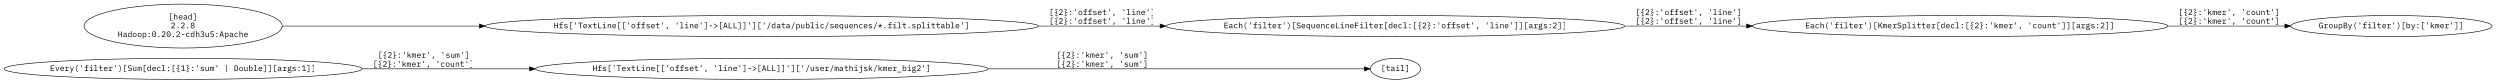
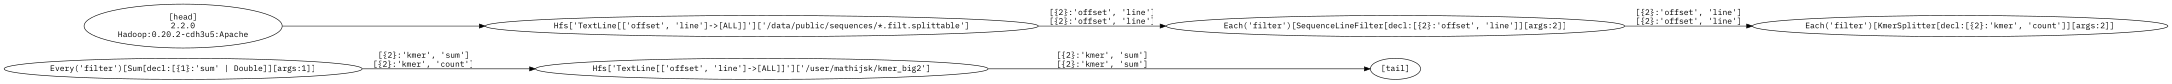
(183, 26) -> (183, 26)
(2391, 26) -> none
